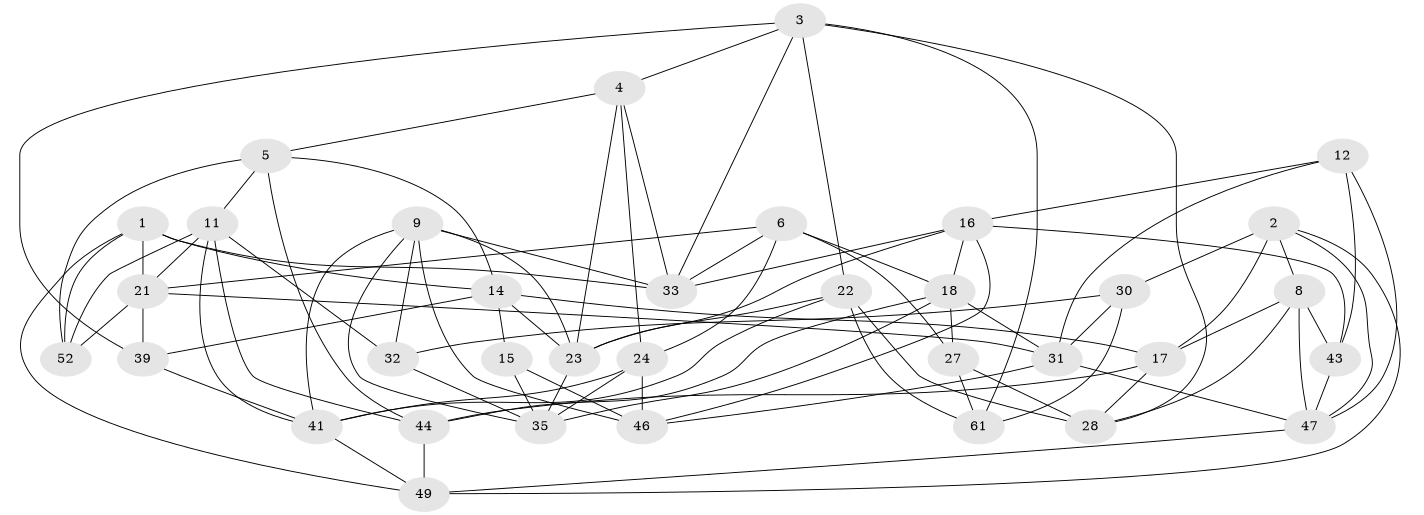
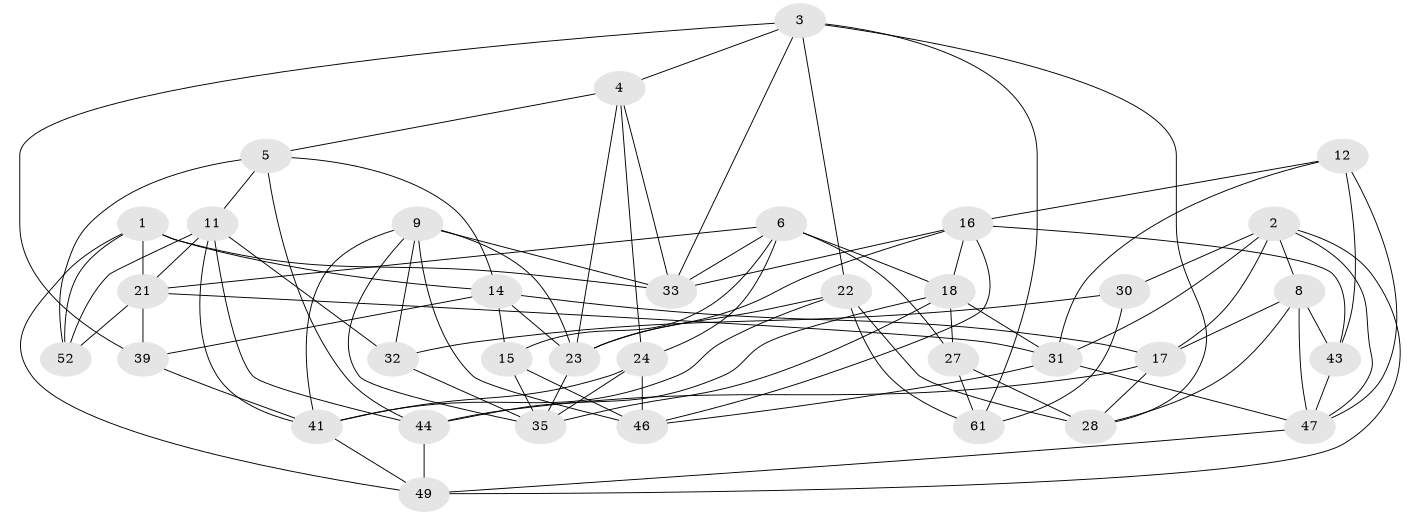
none -> (709, 306)
(1091, 325) -> (1172, 300)
